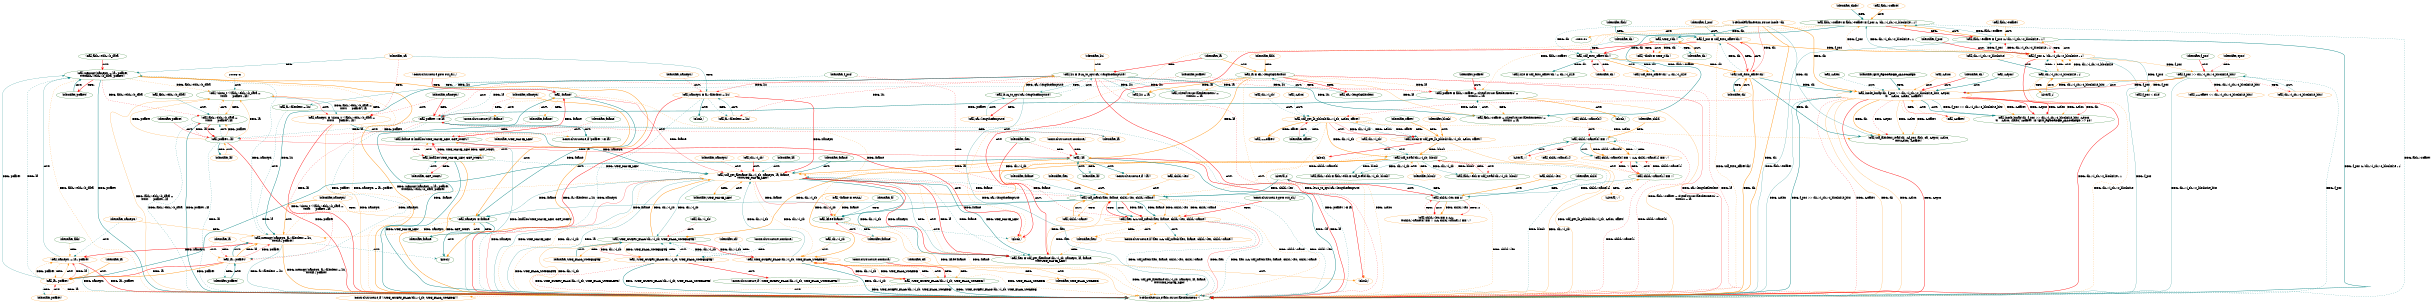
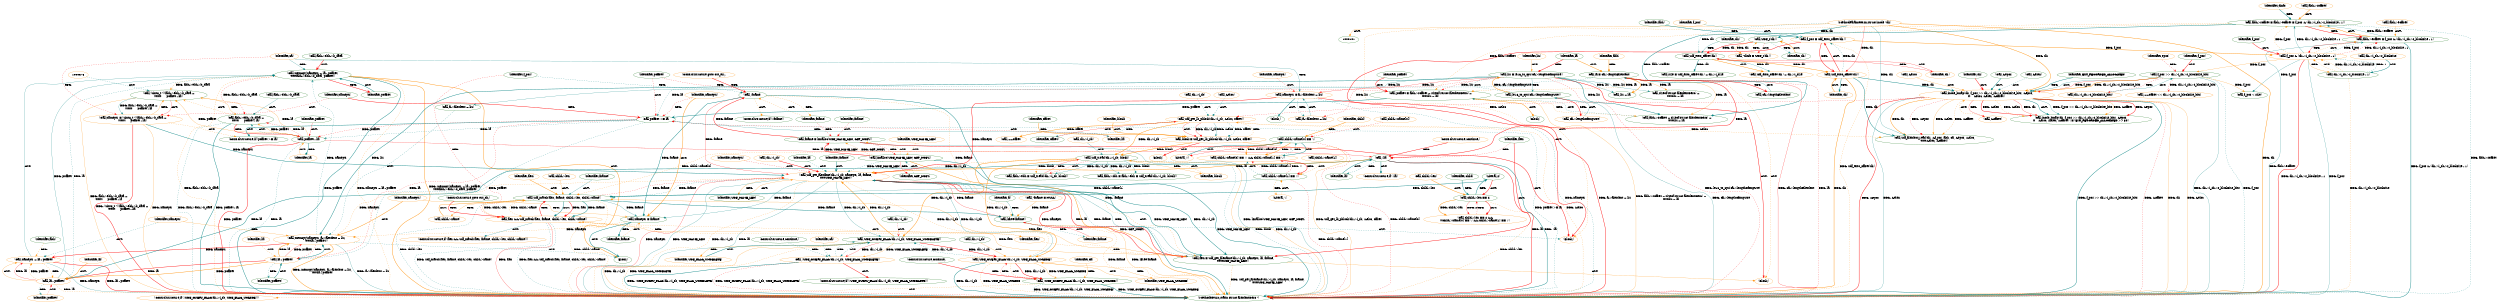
(2048, 95) -> none
(1185, 142) -> (1629, 128)
